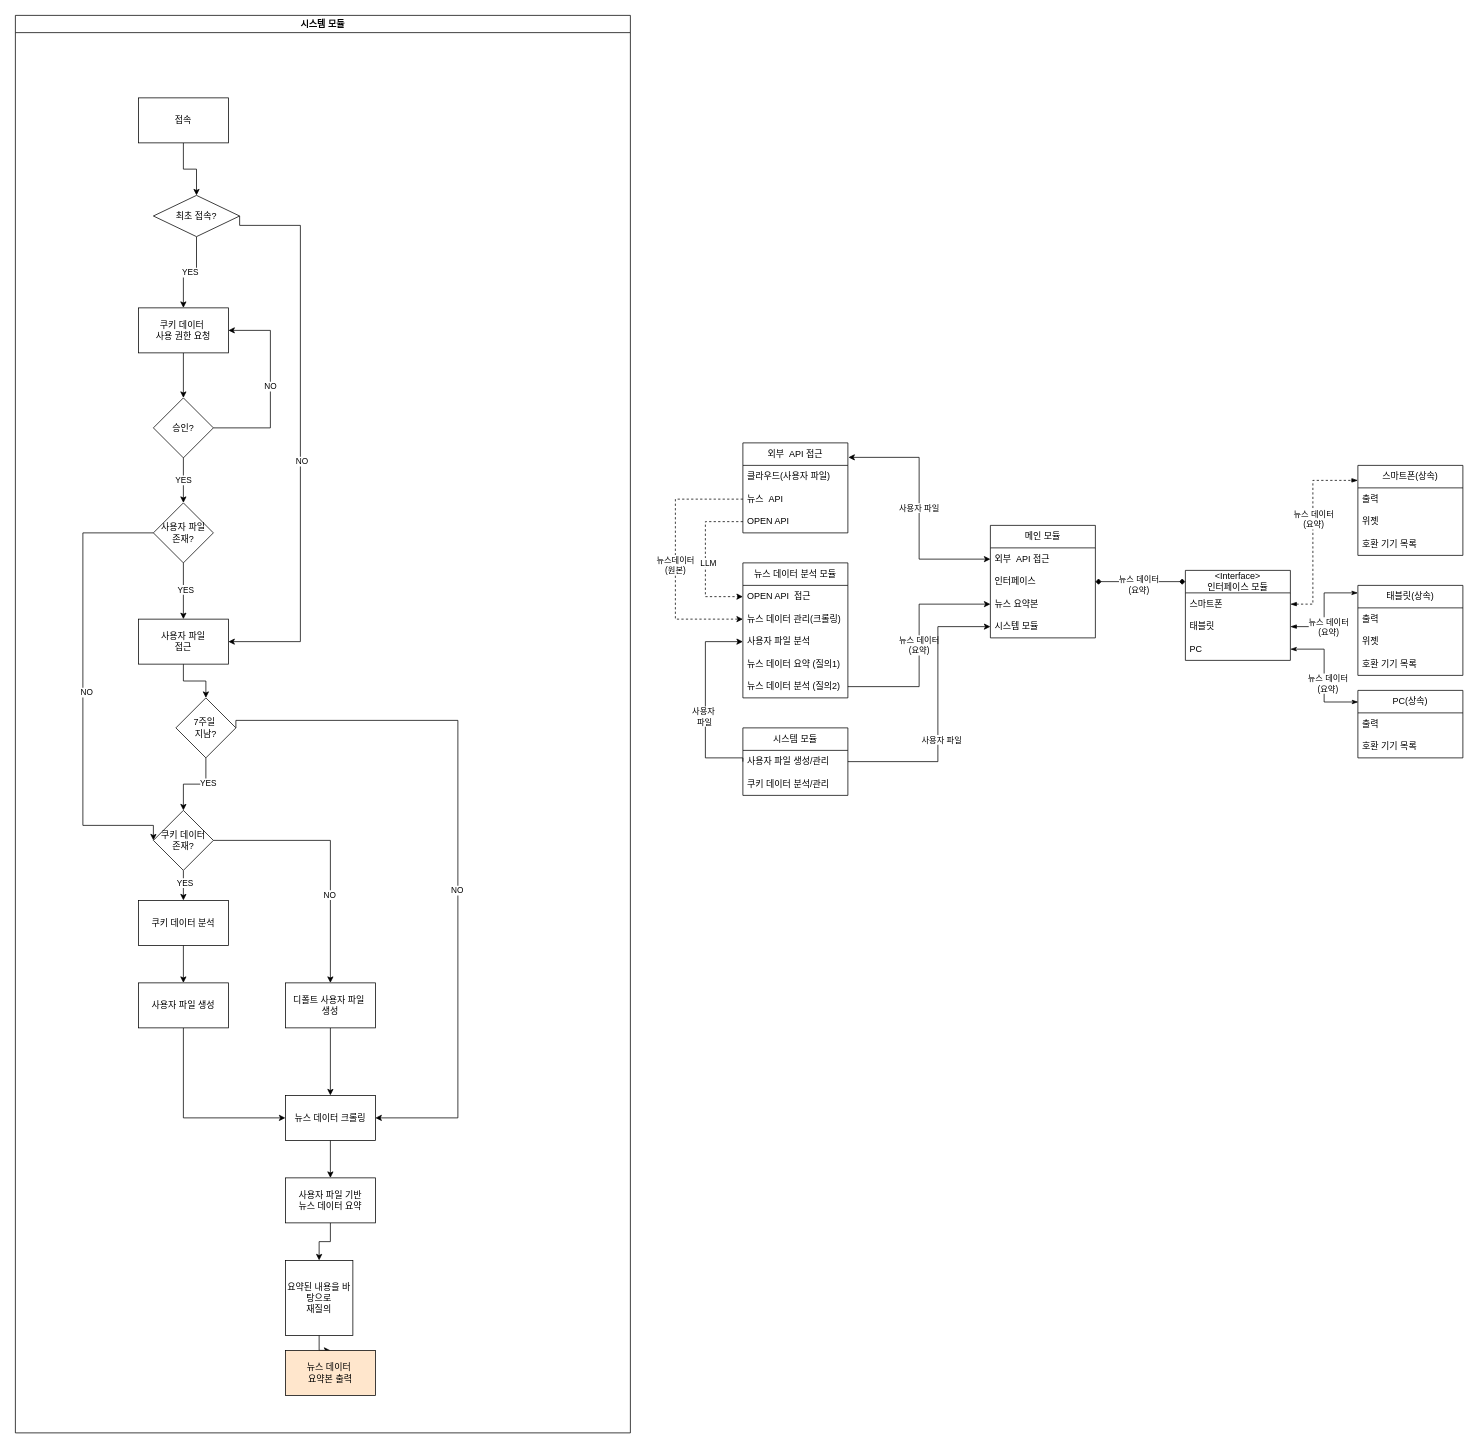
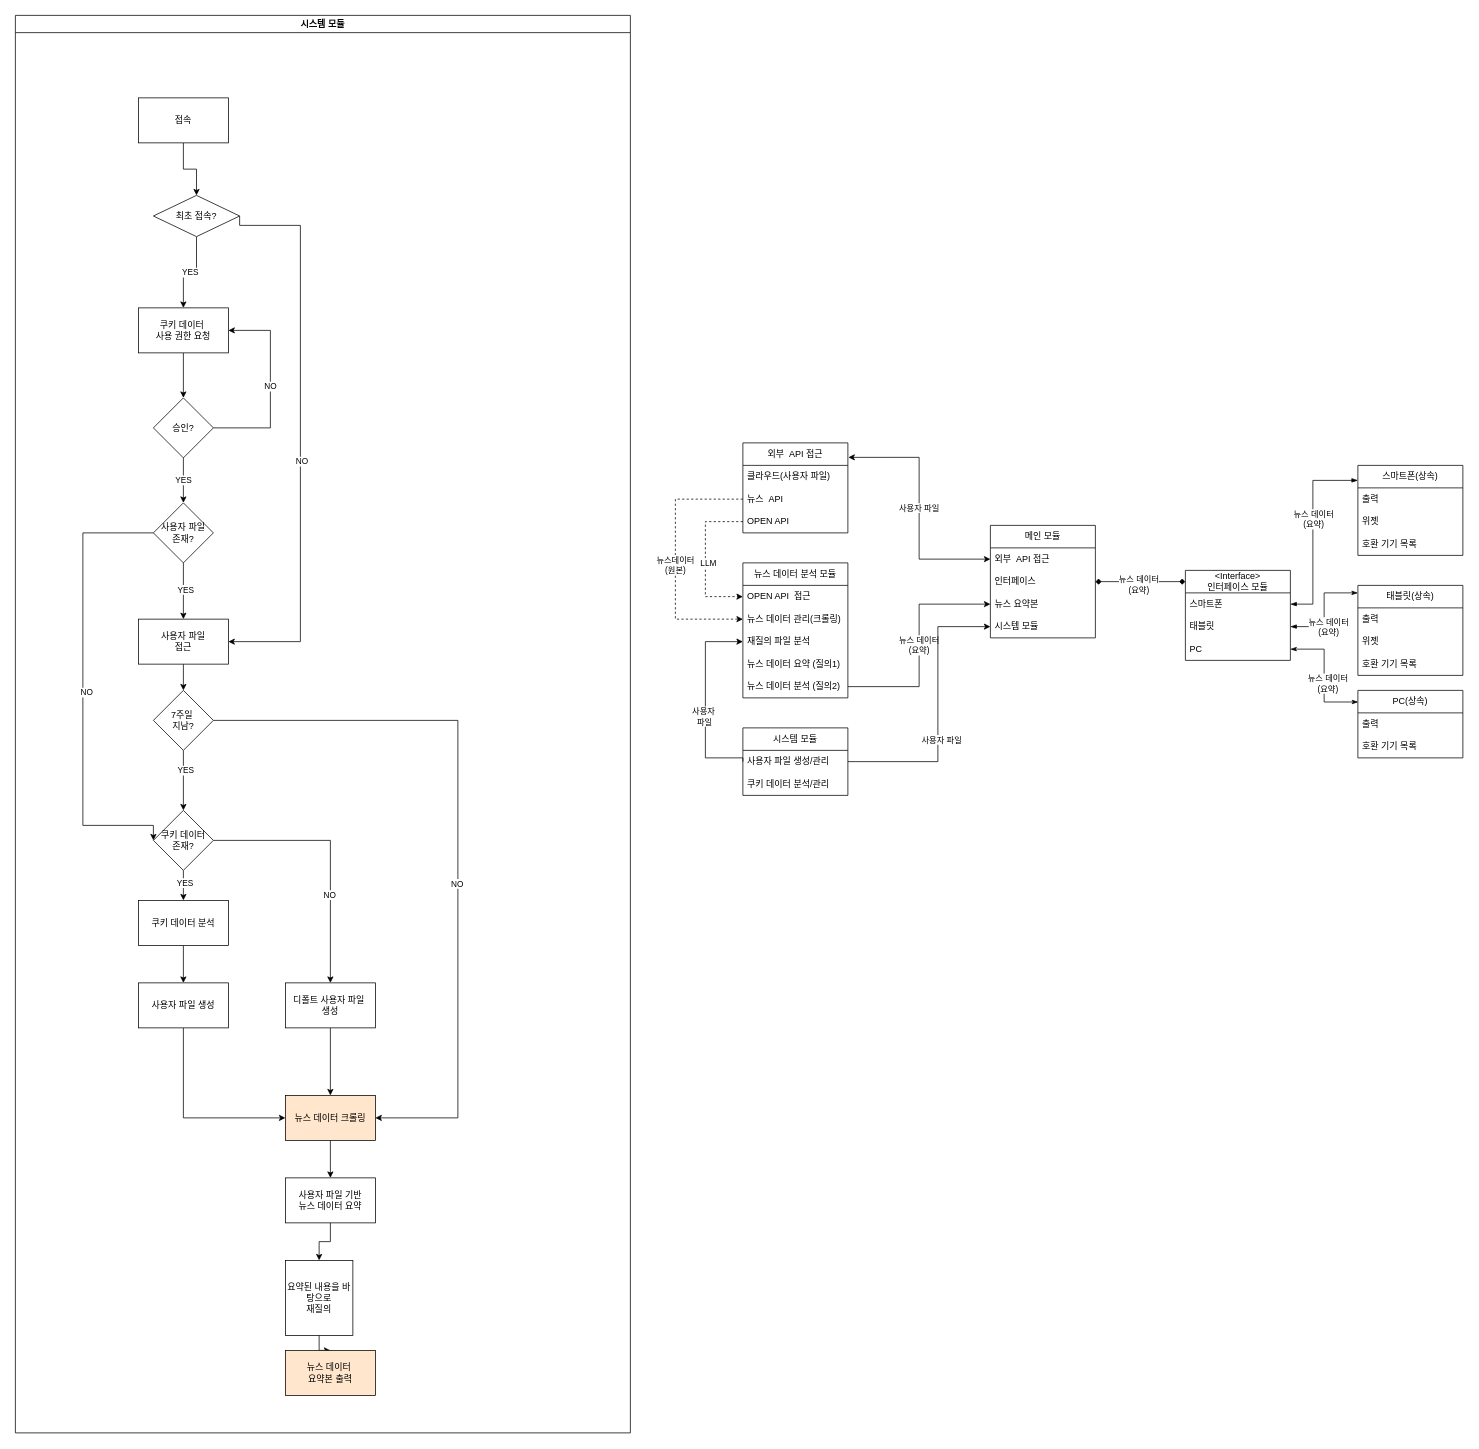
(1313, 574) -> (1313, 574)
(782, 642) -> (782, 642)
(206, 728) -> (183, 720)
(330, 1118) -> (330, 1118)
